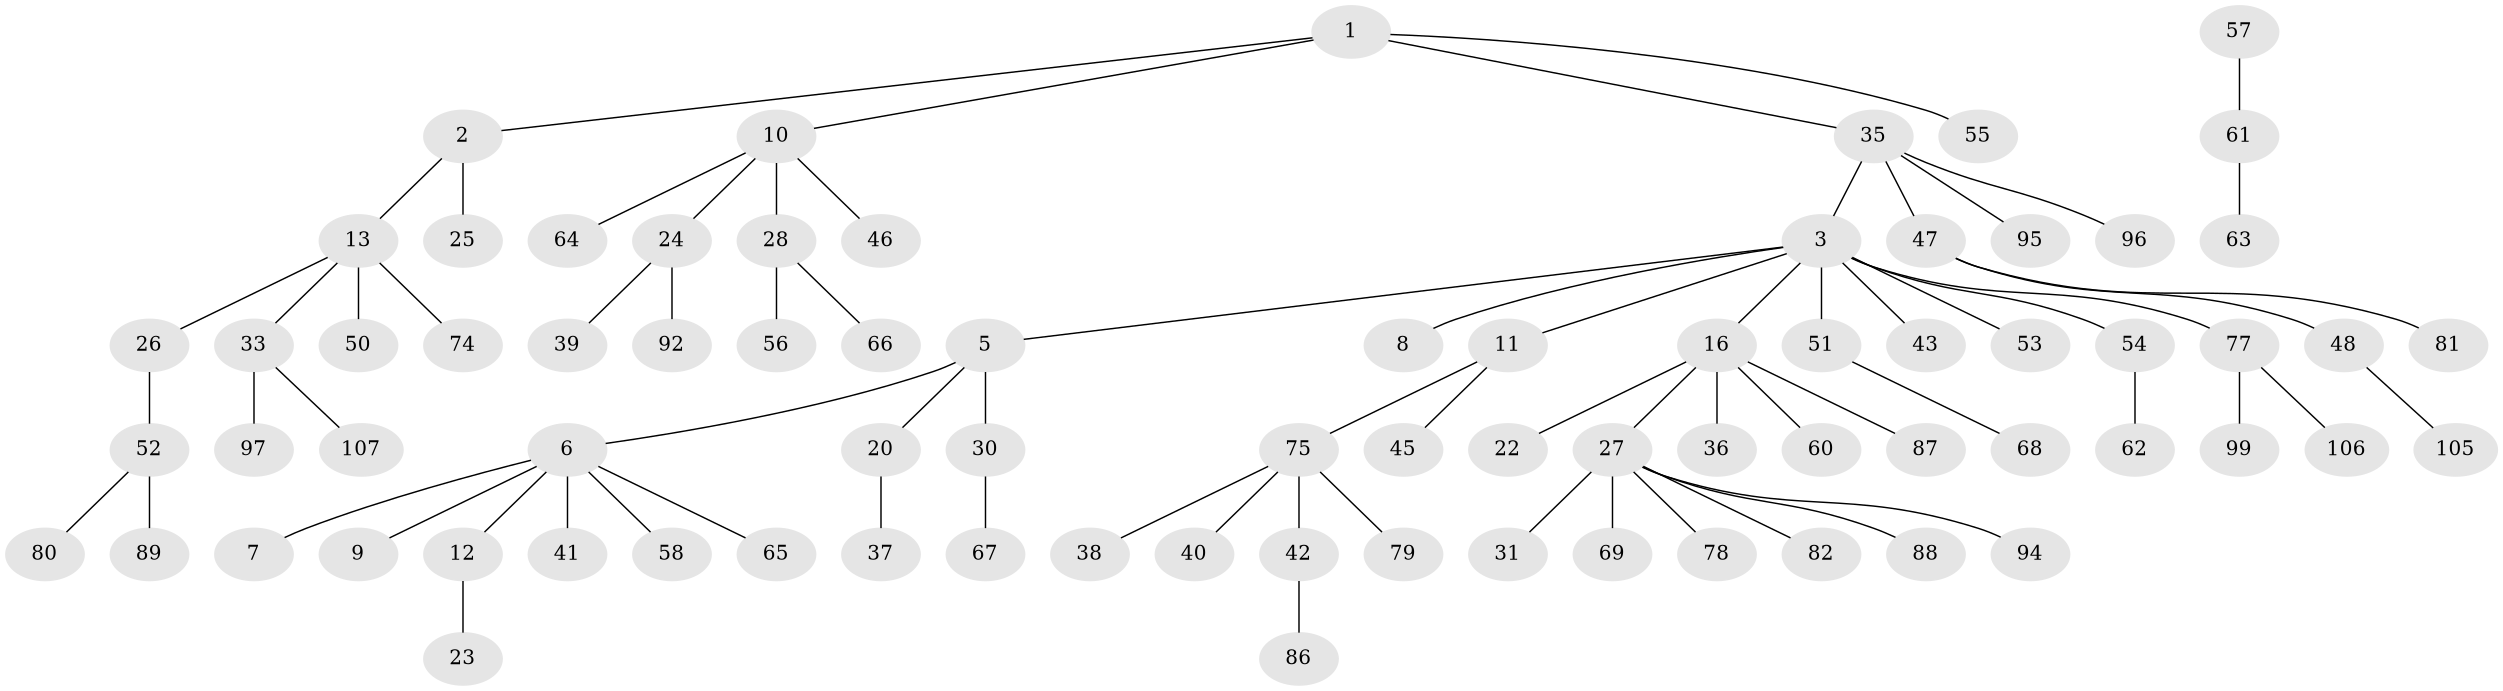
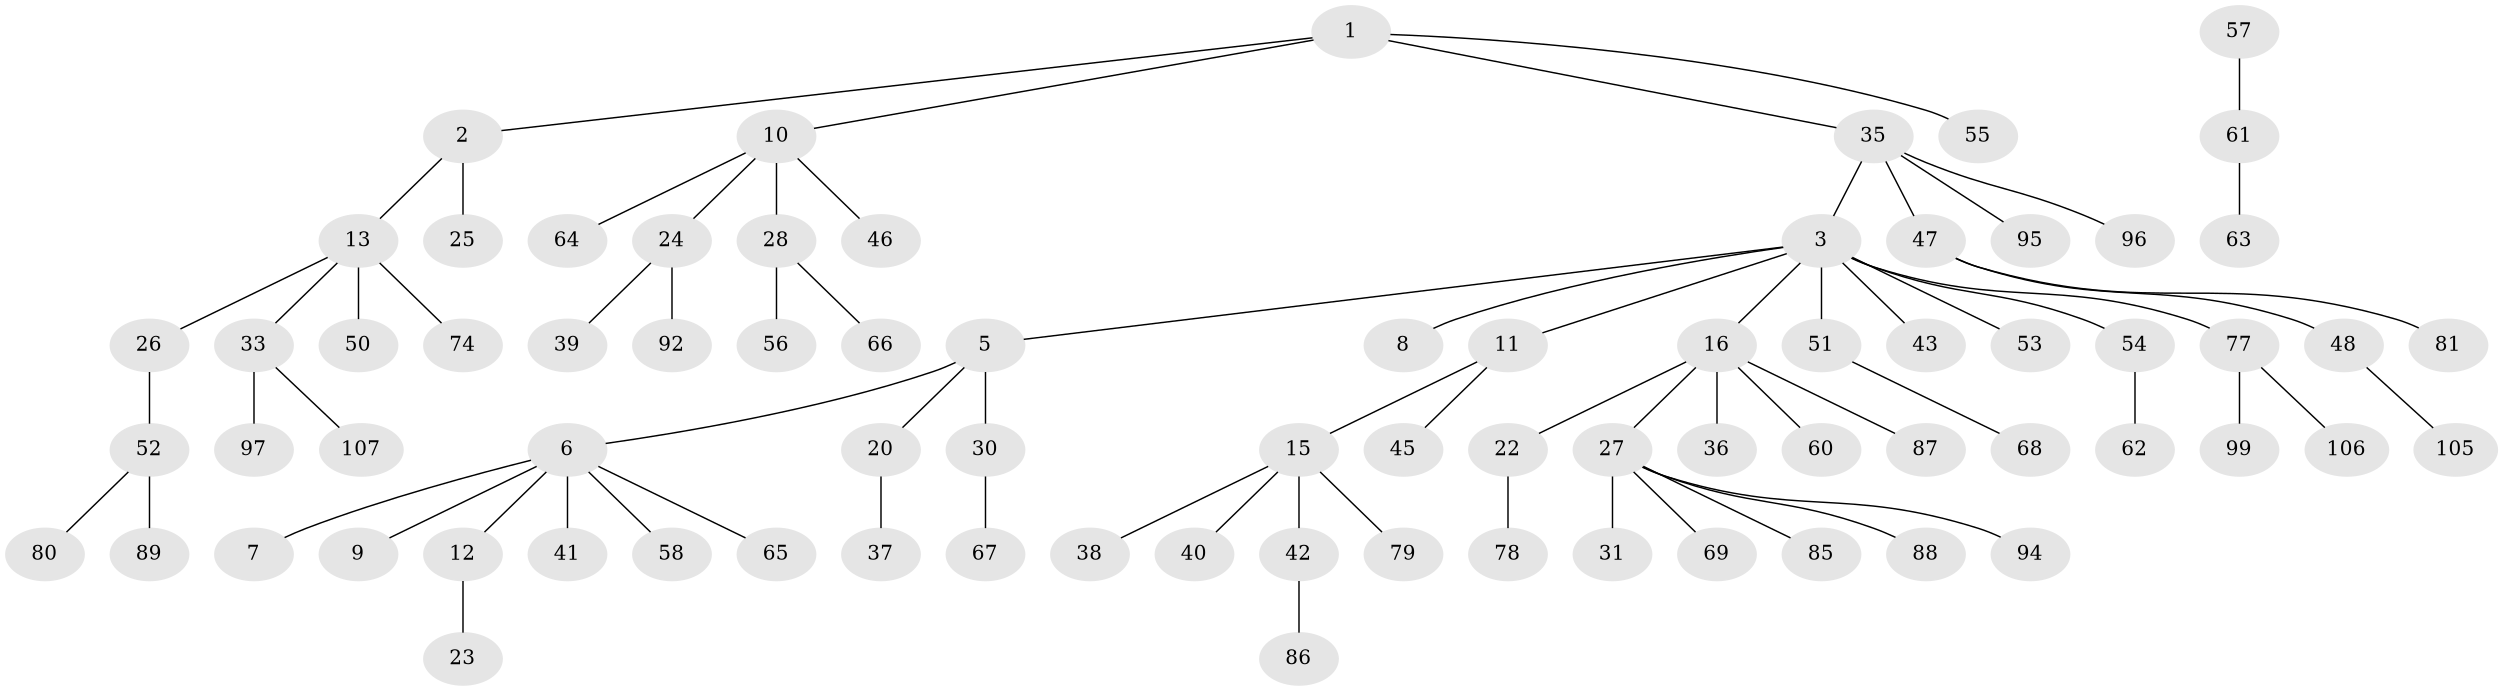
(1299, 450) -> (1299, 450)
(1665, 502) -> (1508, 502)
(1821, 554) -> (1821, 554)
